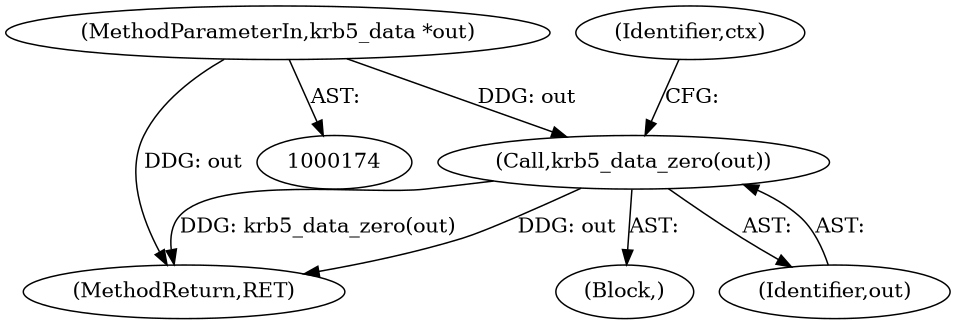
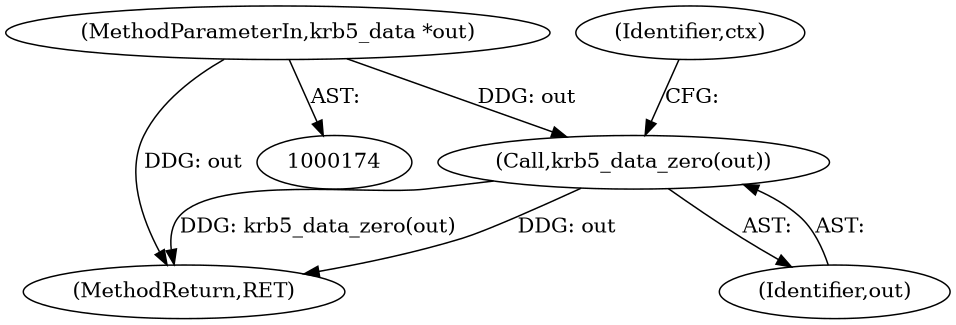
(625, 292) -> none
